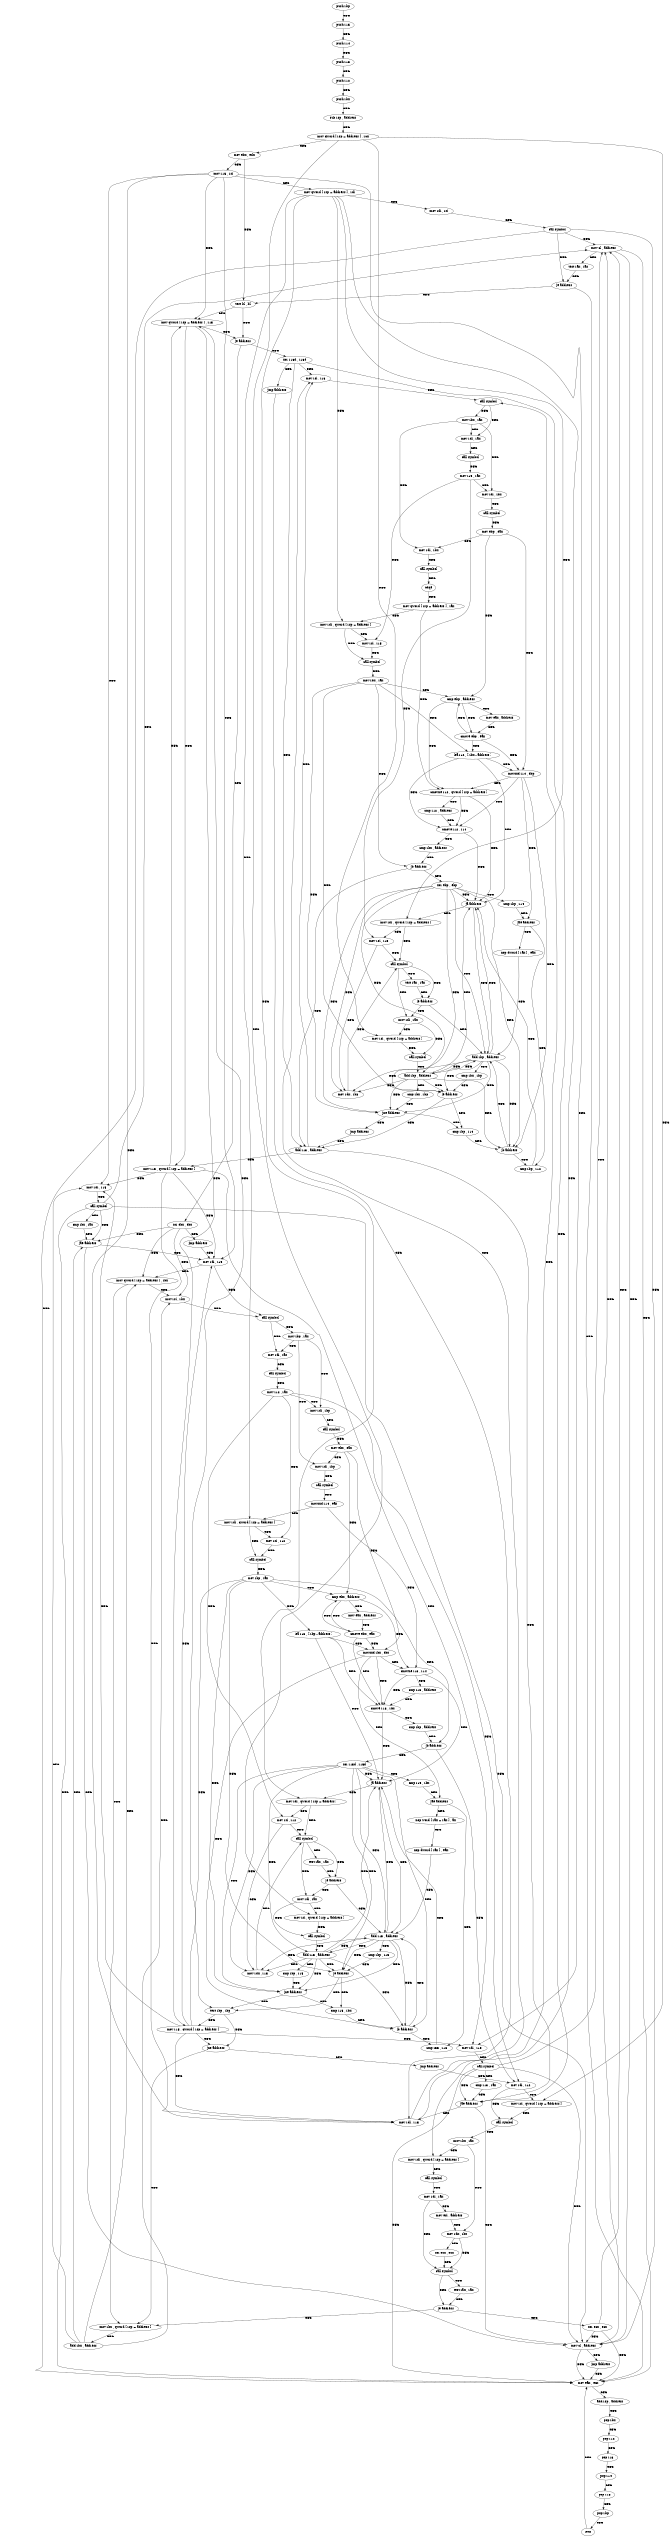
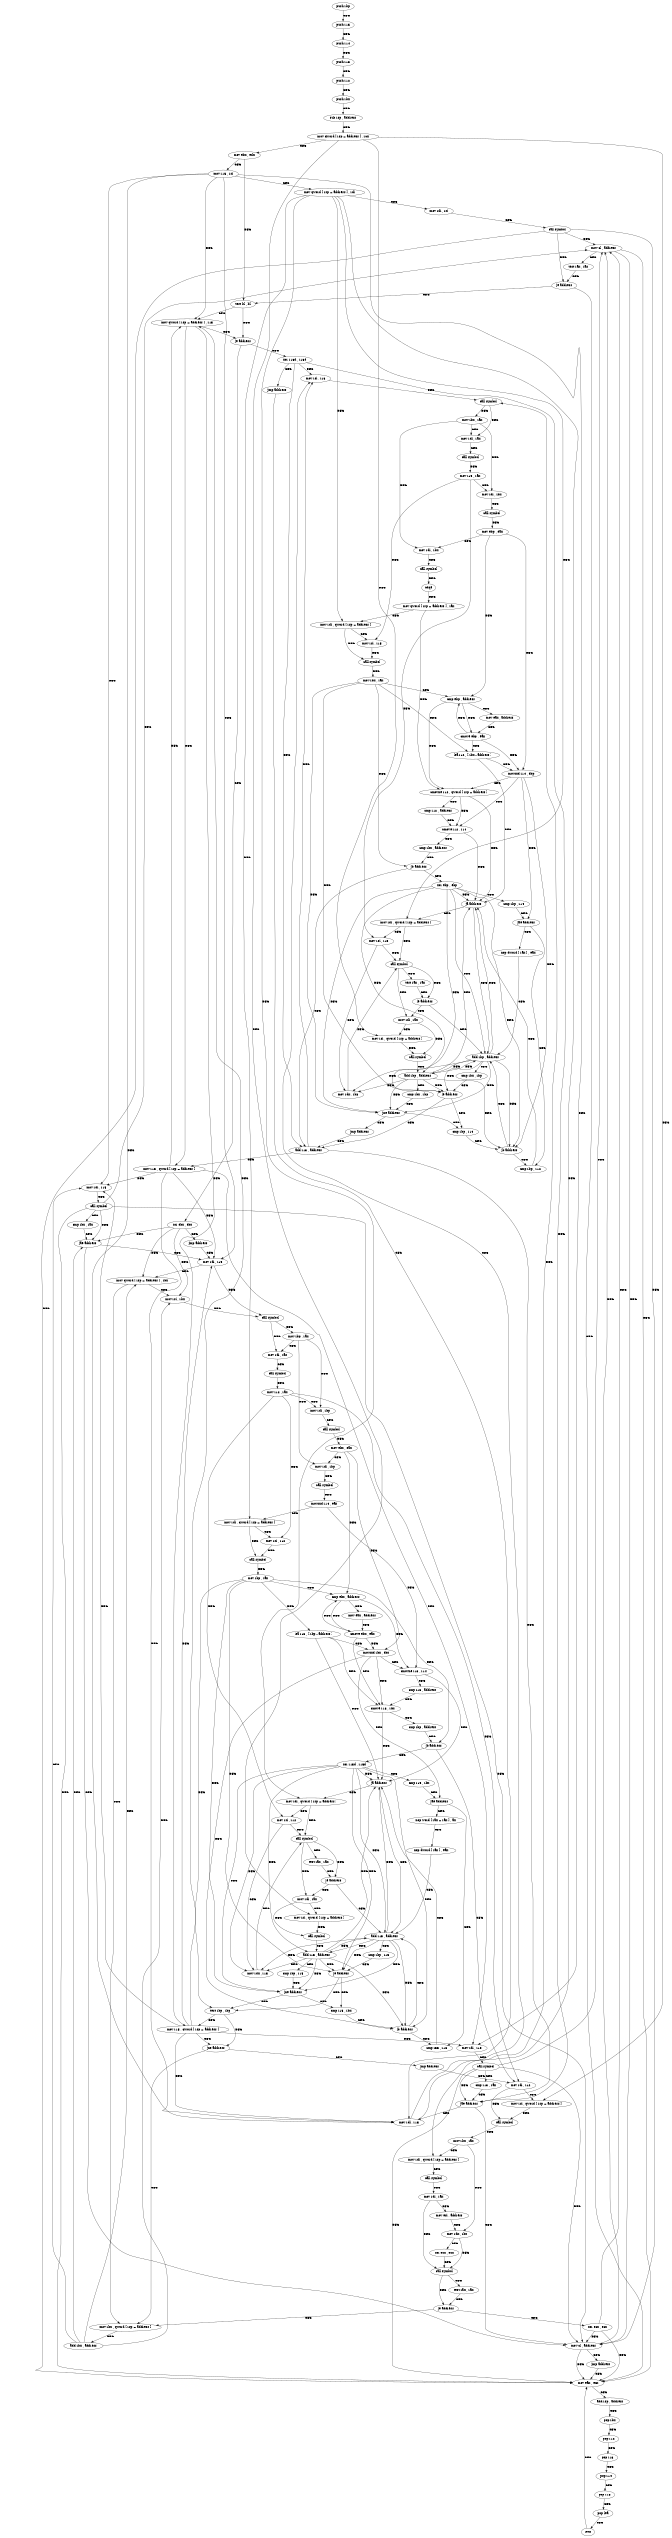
(412, 787) -> none
(351, 966) -> none
(393, 1687) -> none
(603, 2513) -> (603, 2513)
